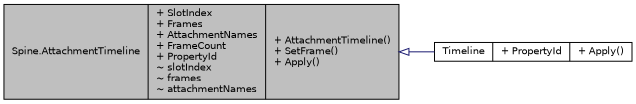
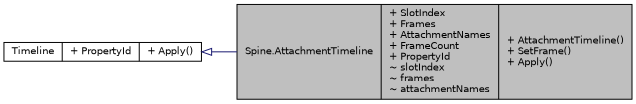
(422, 52) -> (224, 52)
